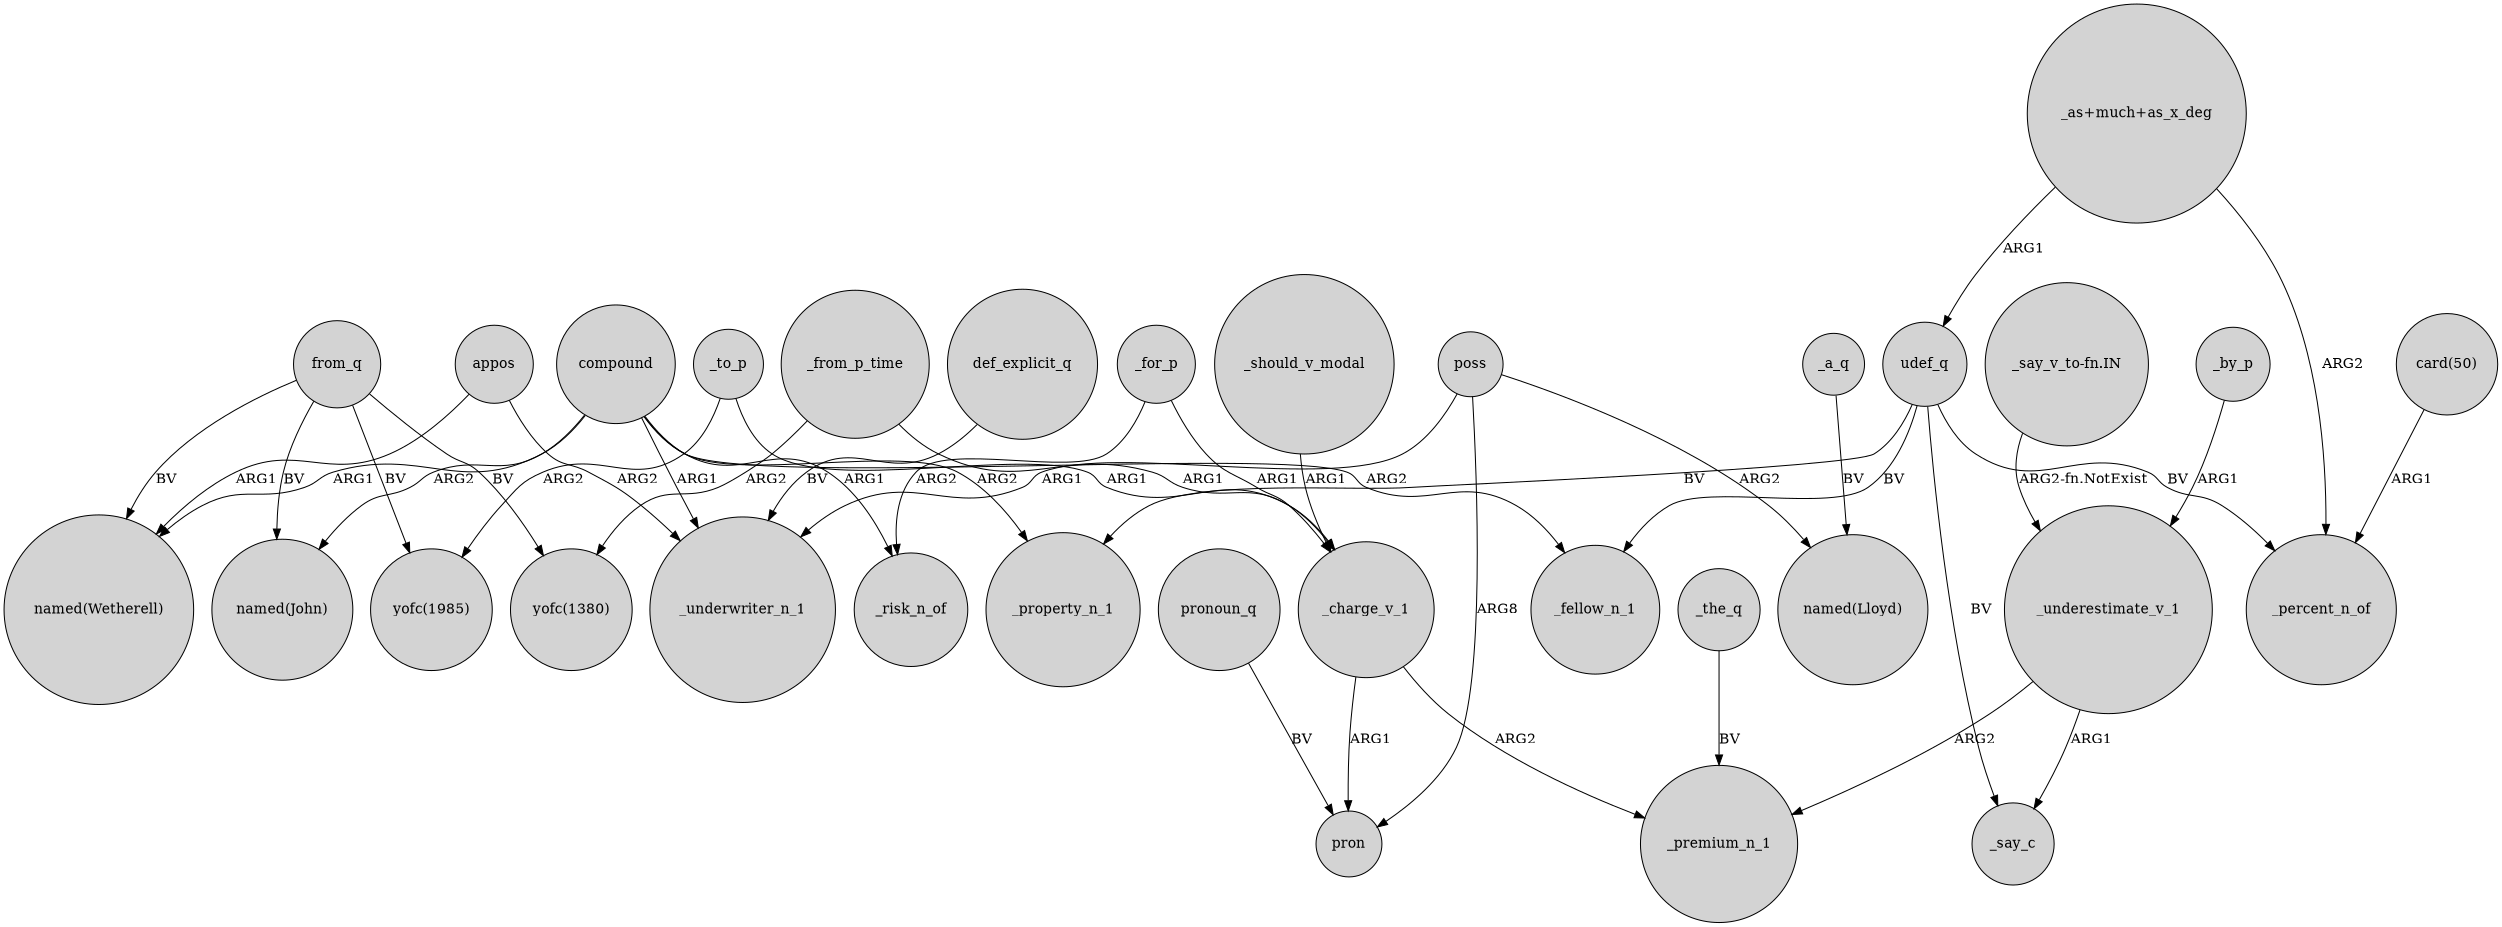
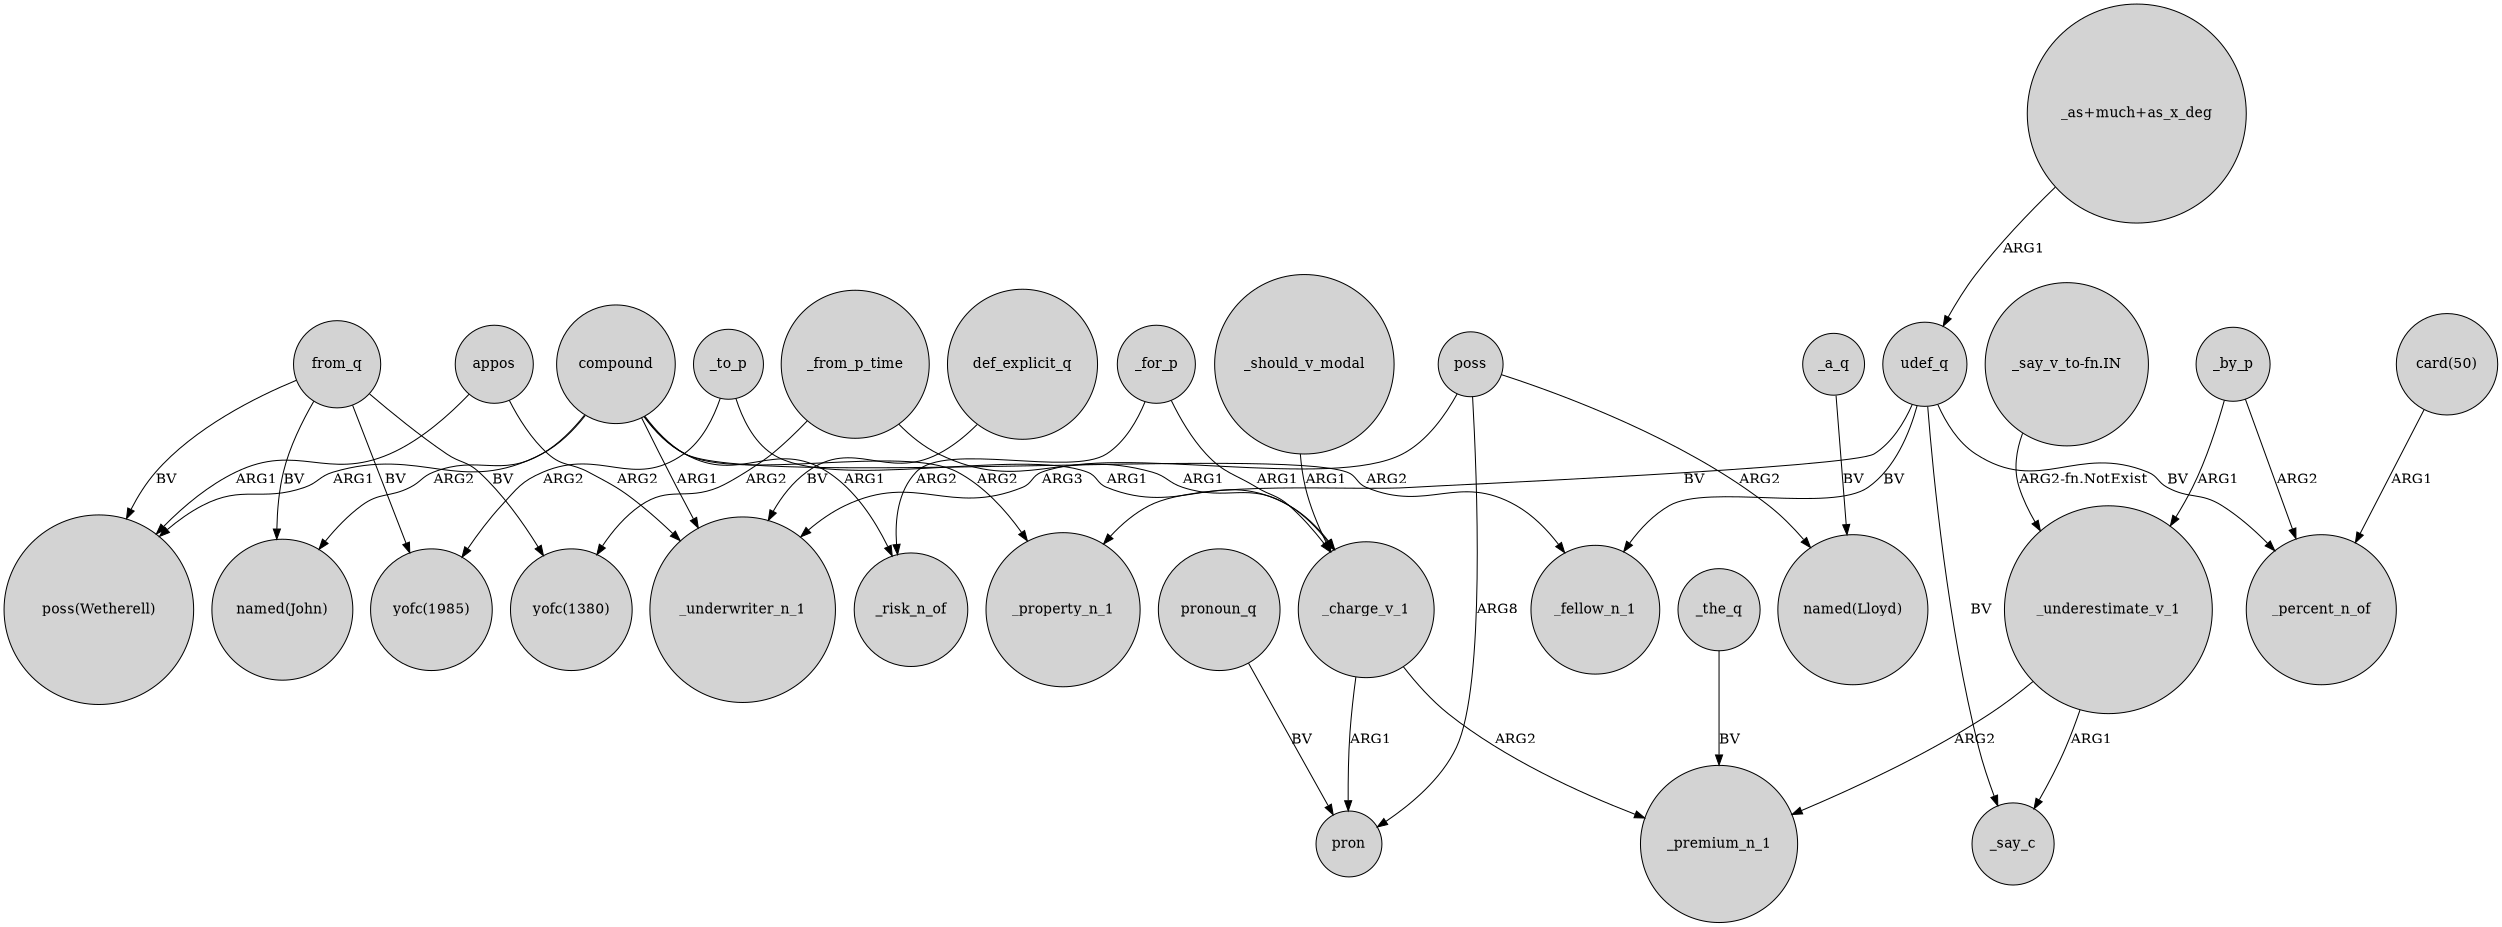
(2305, 345) -> (2269, 464)
(1063, 480) -> (1063, 480)
(99, 610) -> (99, 610)
